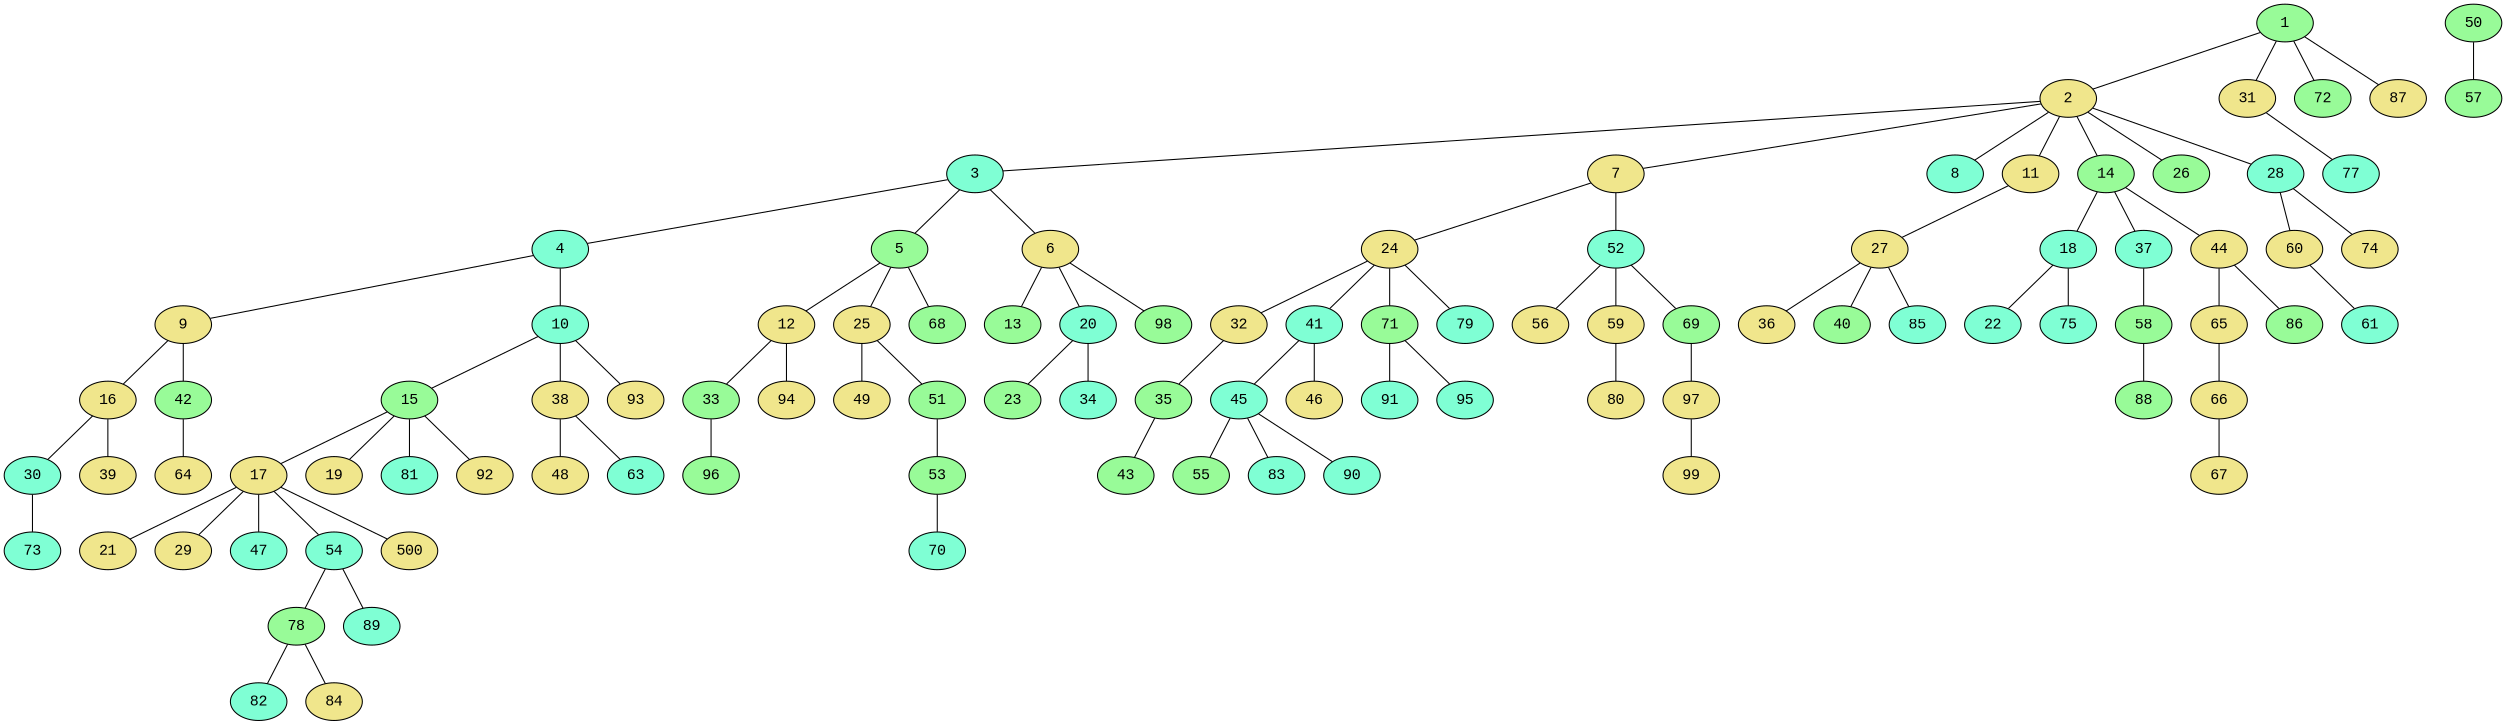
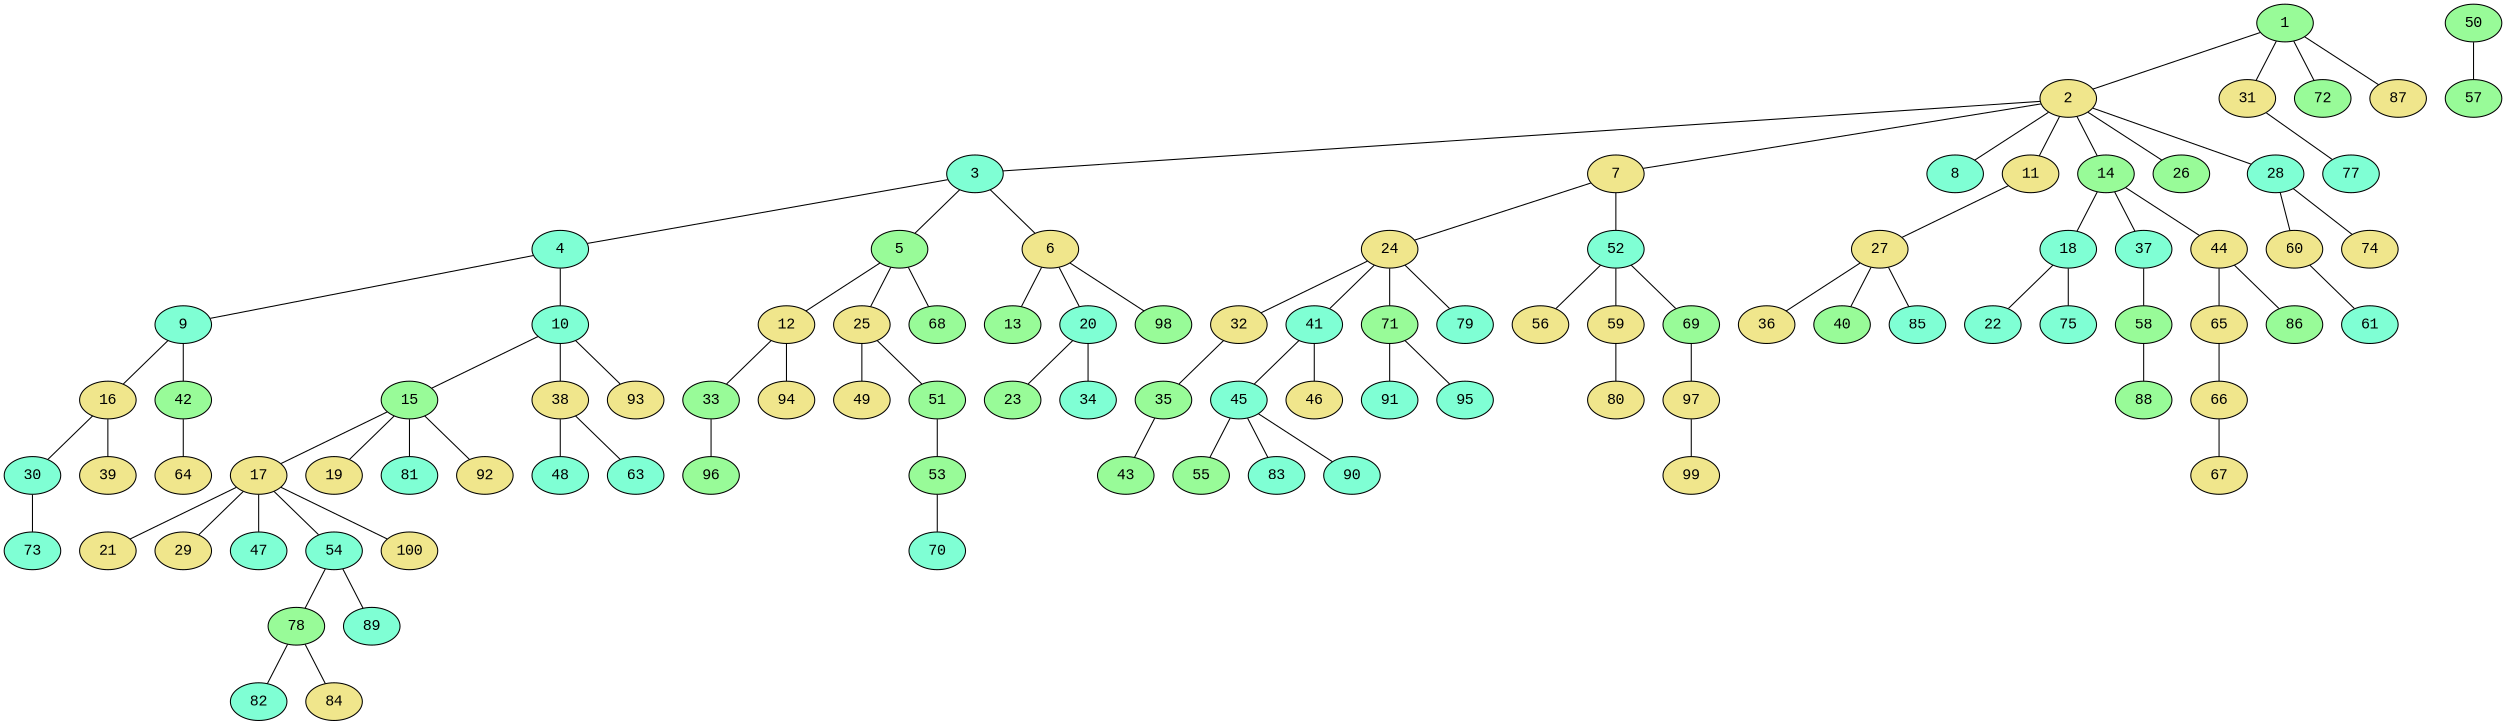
(183, 325) -> (183, 325)
(560, 475) -> (560, 475)
(409, 551) -> (409, 551)
